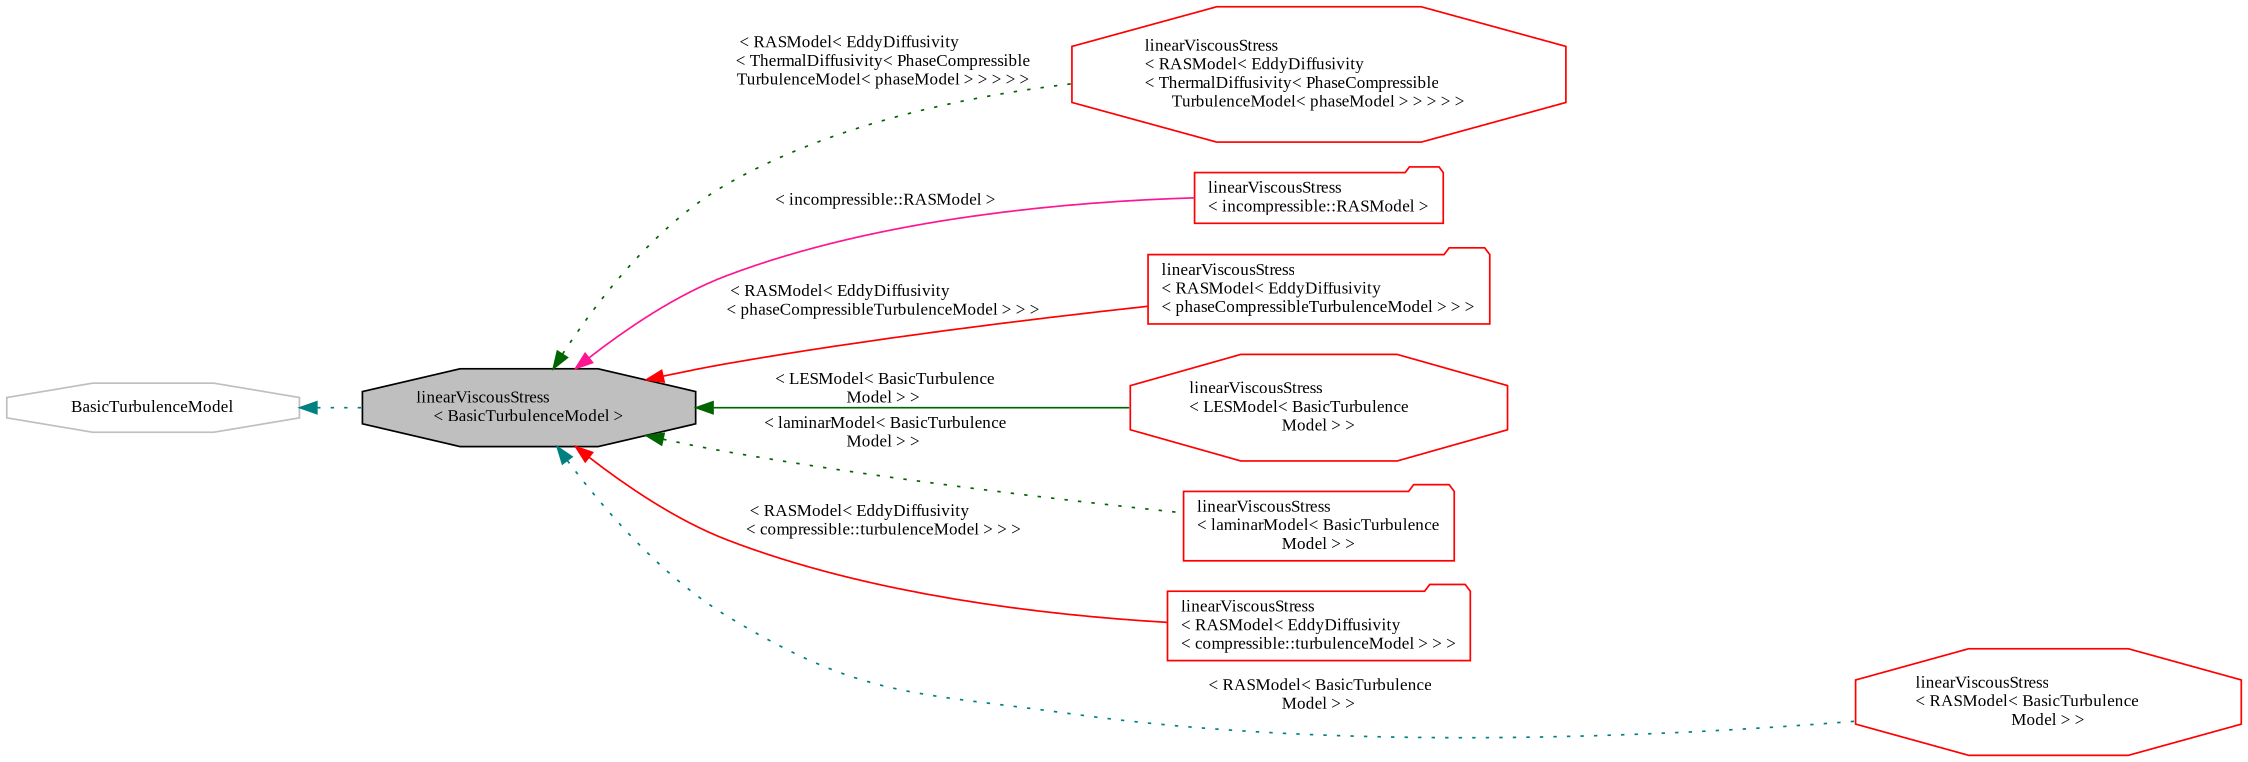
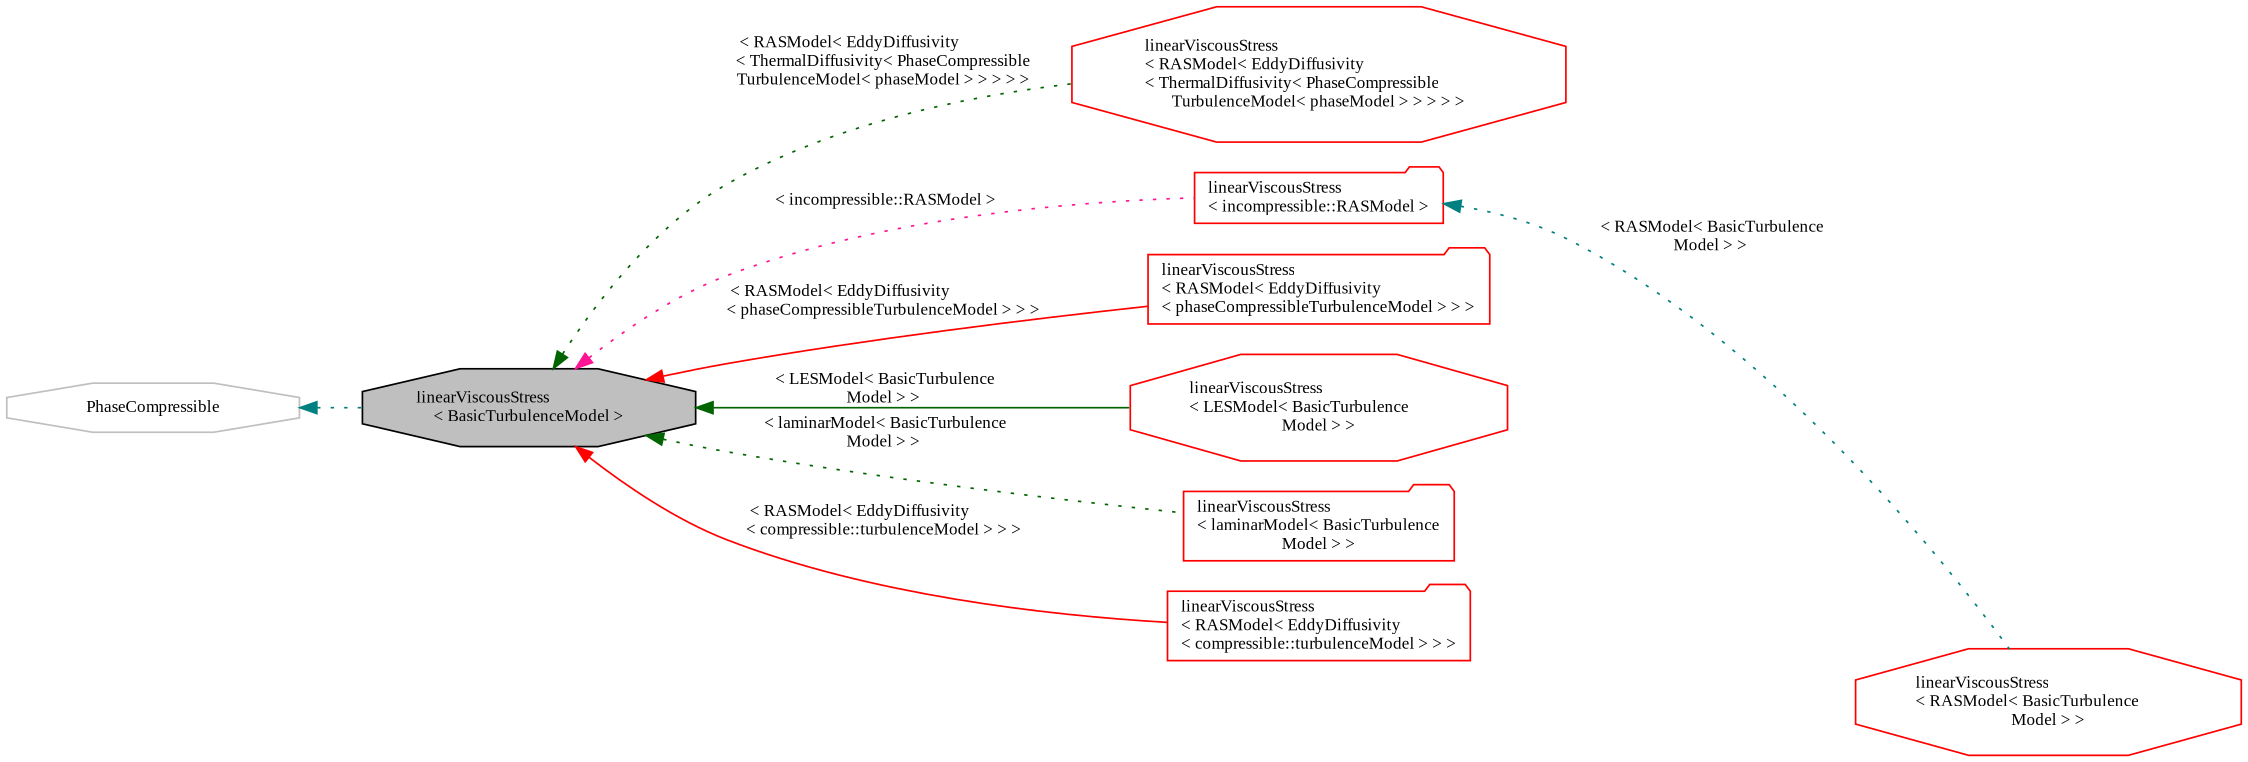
(878, 233) -> (878, 233)
(153, 408) -> (153, 408)
(1170, 725) -> (1769, 382)
